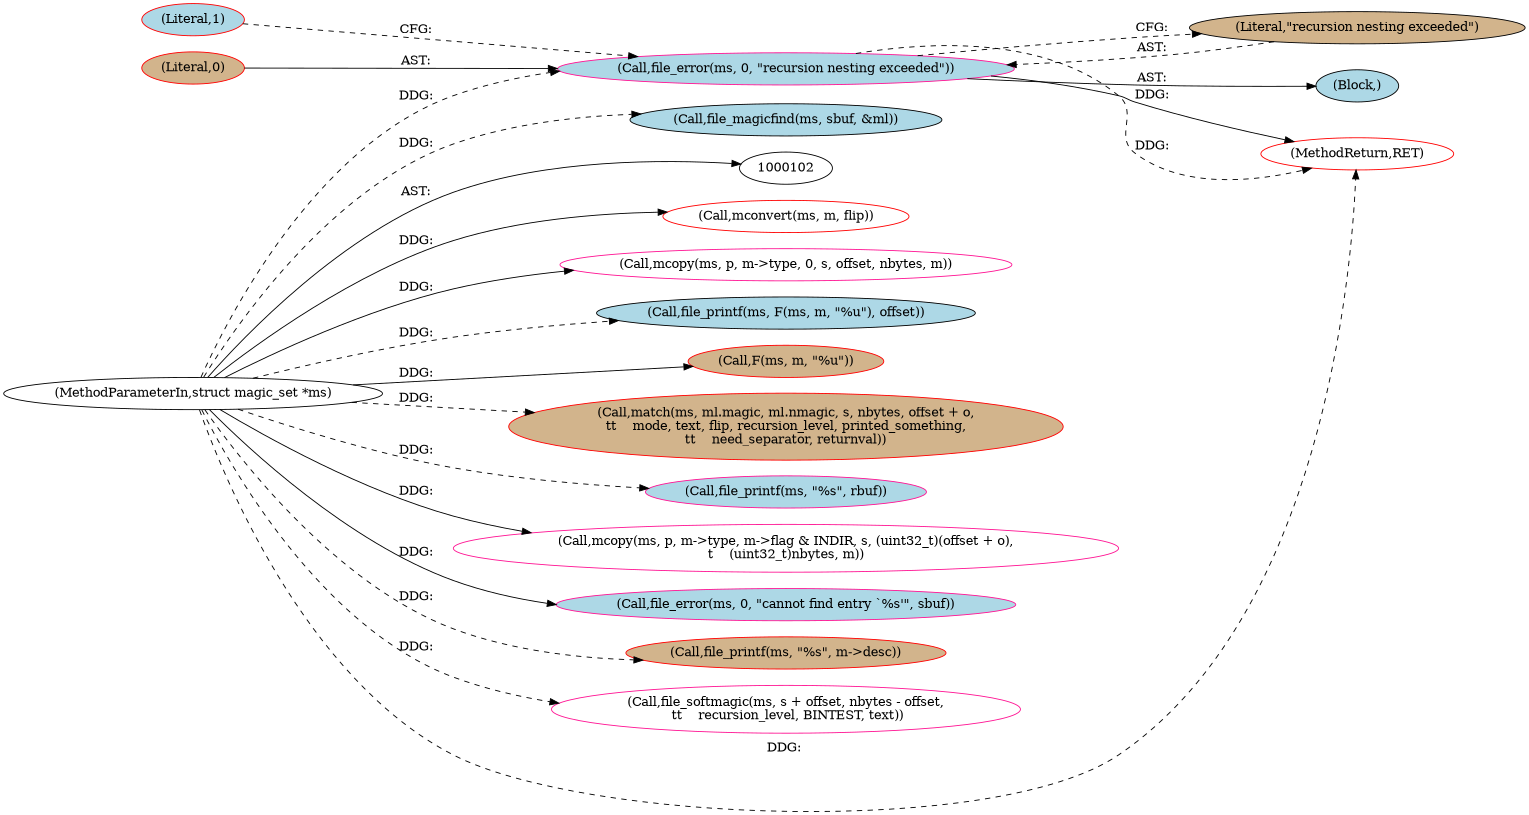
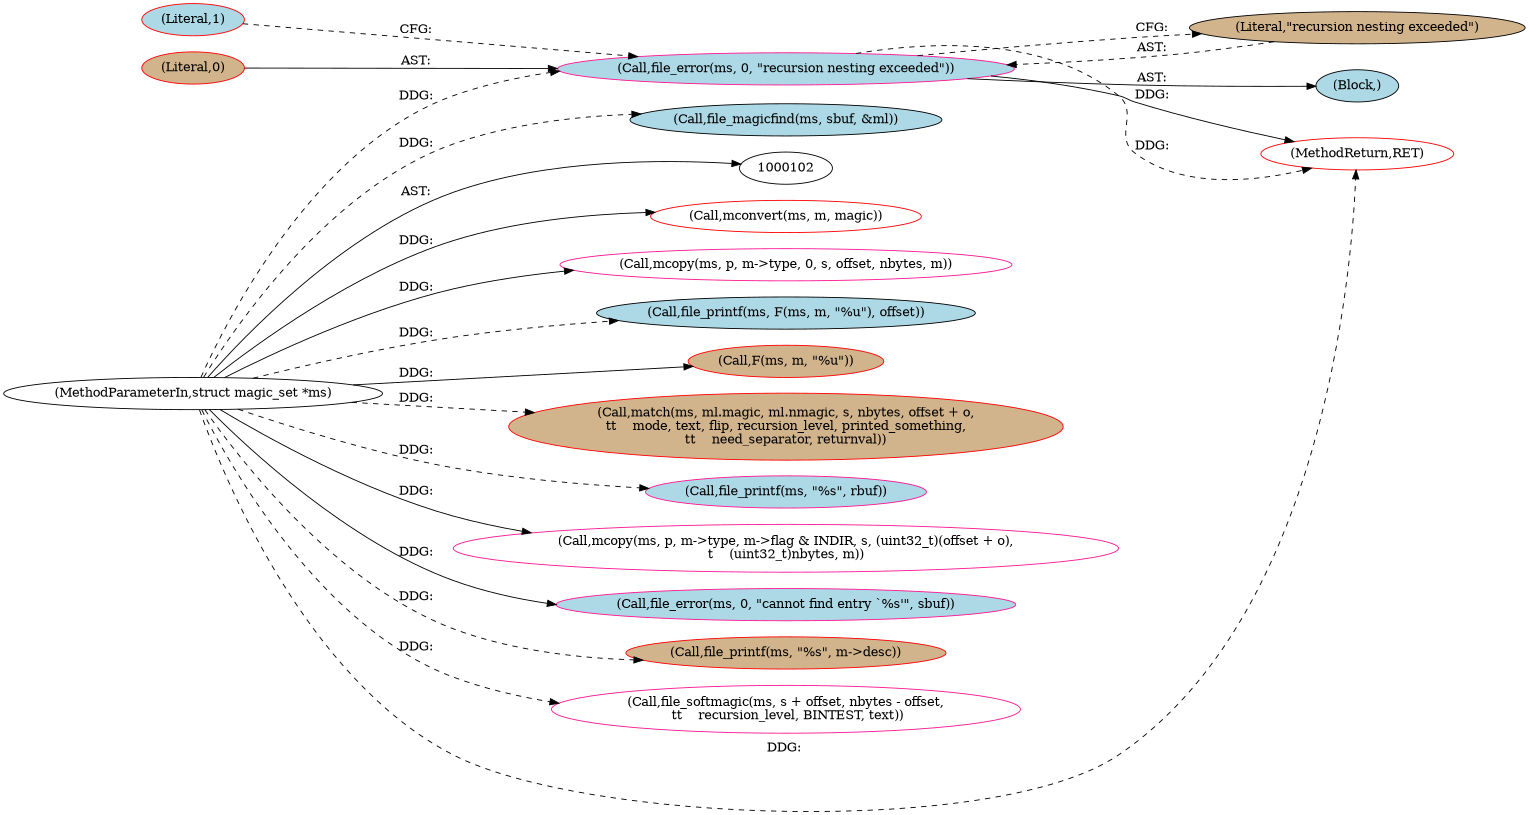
(786, 216) -> (786, 216)
